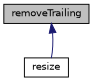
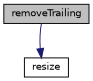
(53, 46) -> (40, 36)
